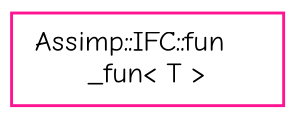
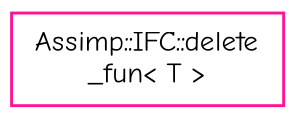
(148, 59) -> (148, 59)
